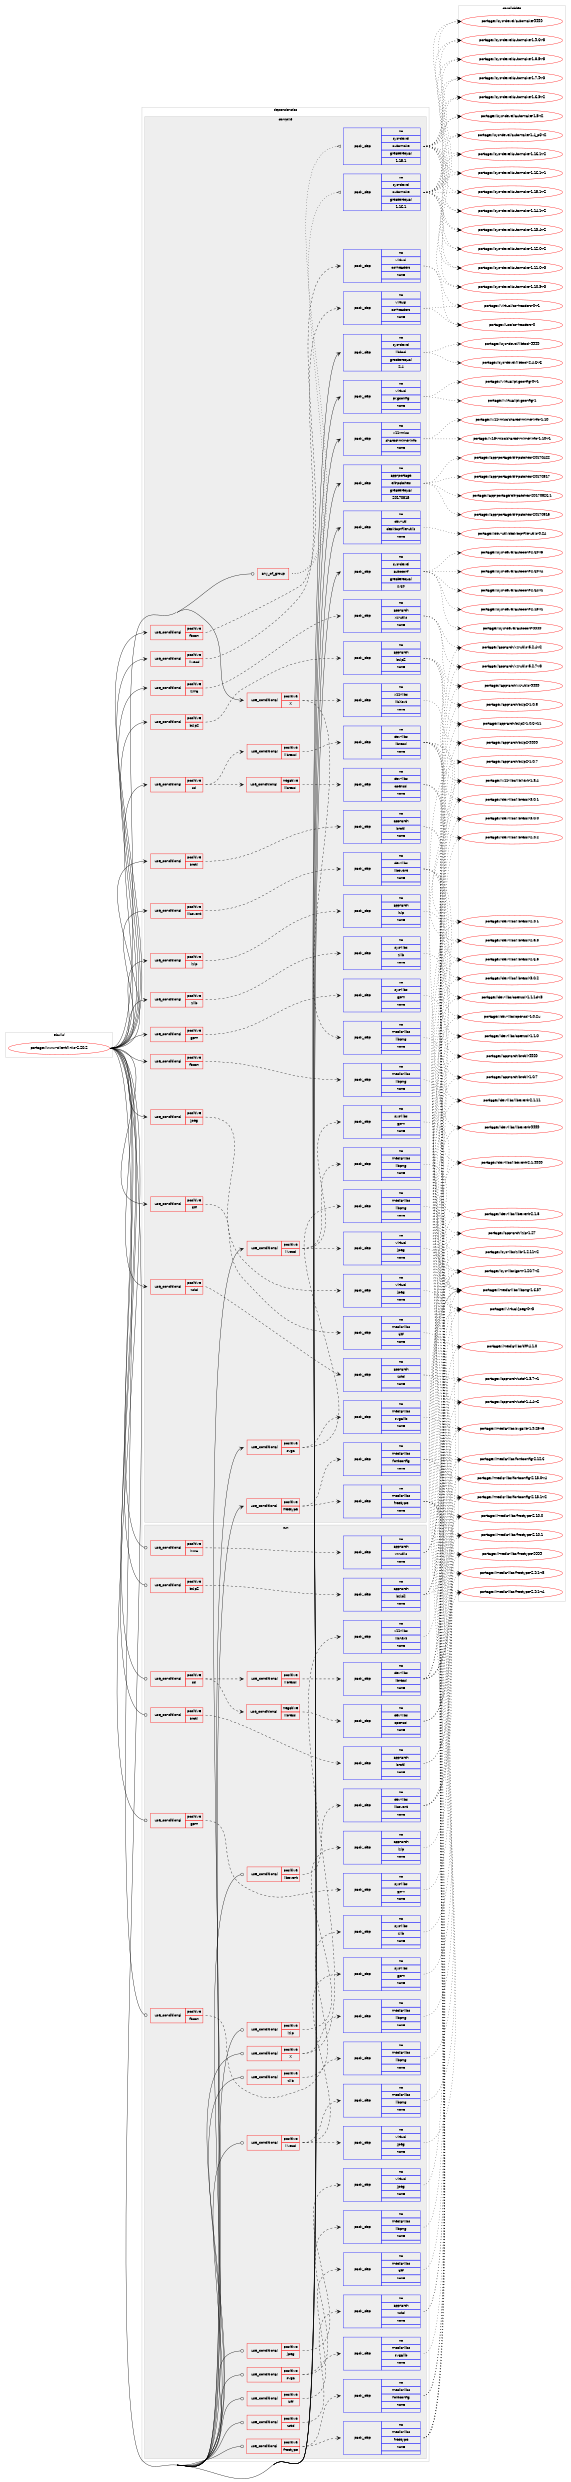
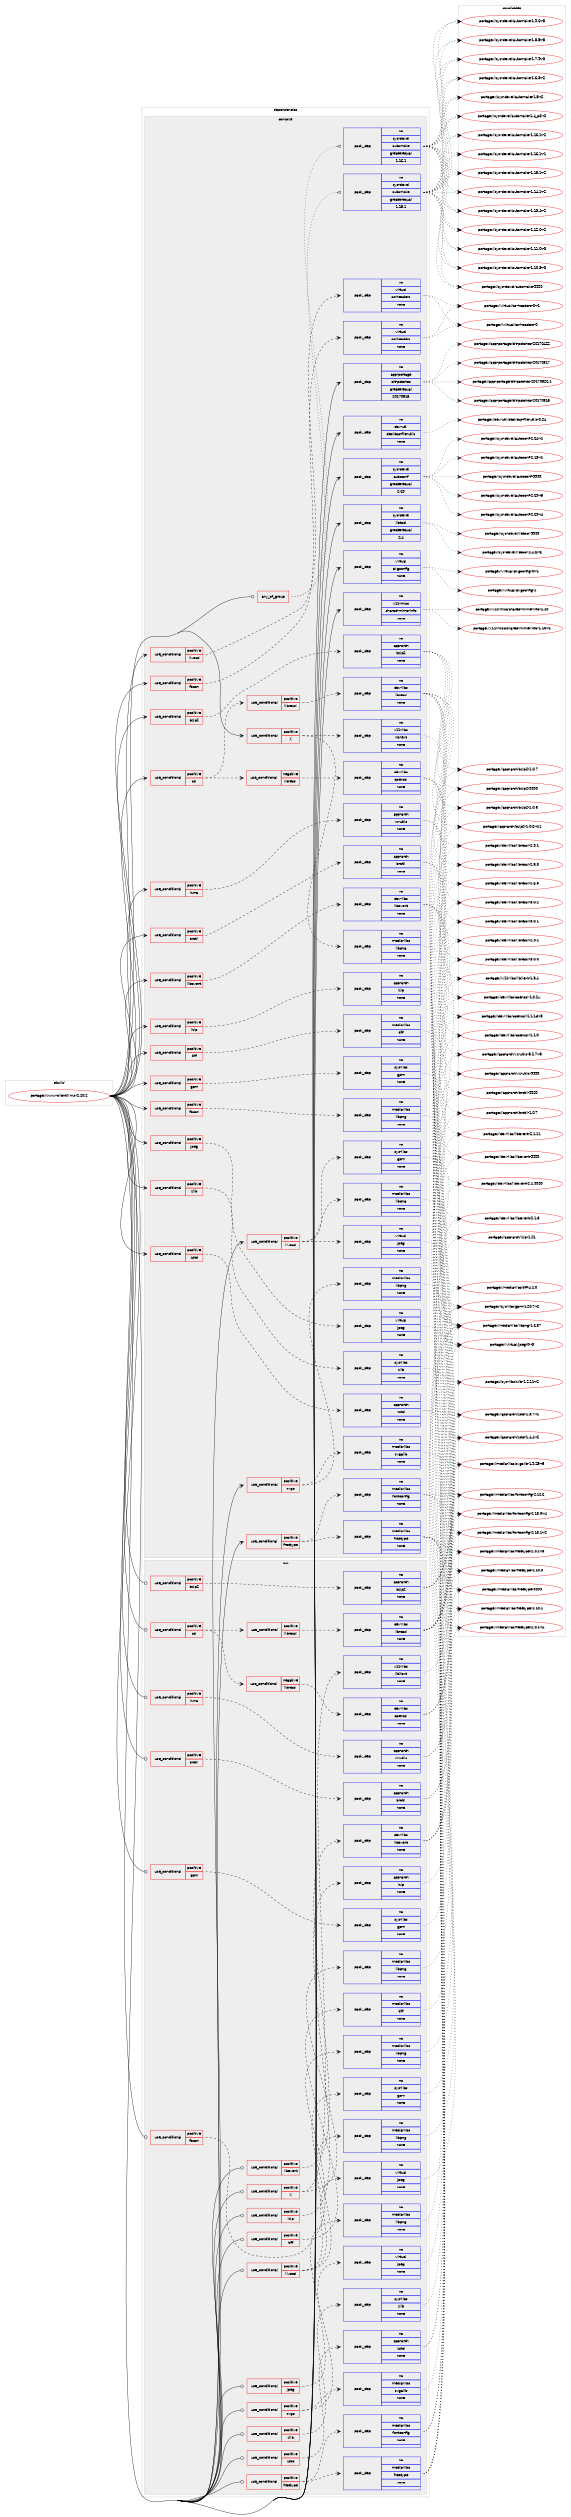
(512, 325) -> (512, 325)
(512, 439) -> (512, 629)
(512, 648) -> none
(512, 1233) -> (512, 1238)
